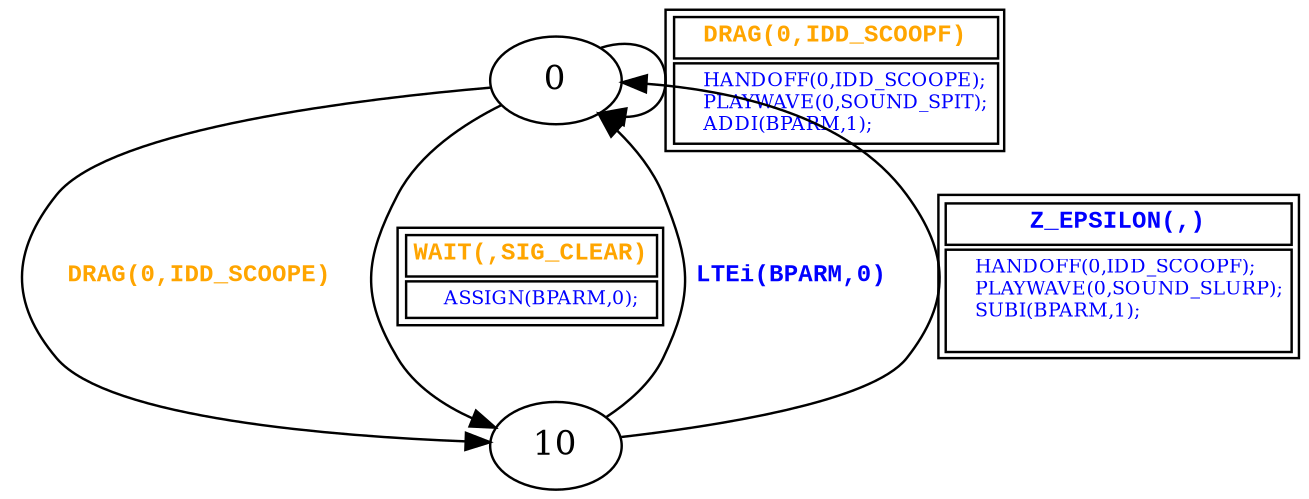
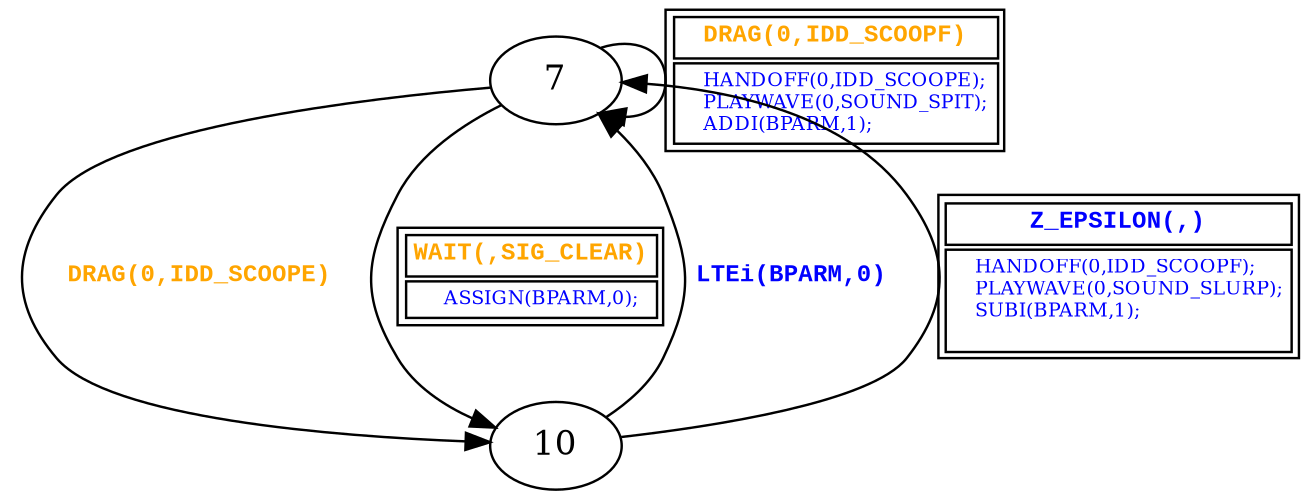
(556, 80) -> (556, 80)
